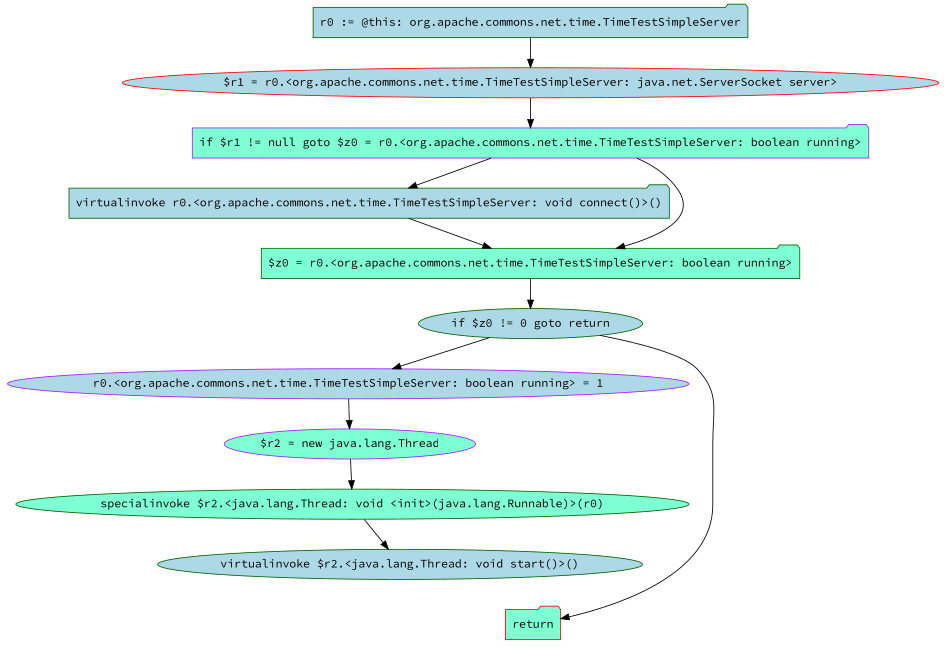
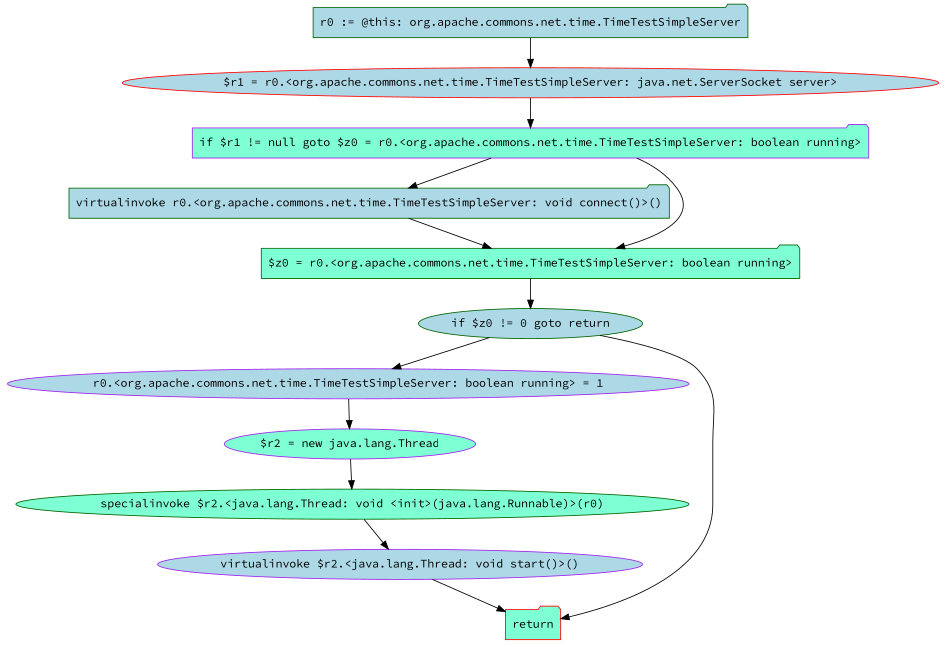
(400, 564) -> (400, 564)
none -> (465, 594)
